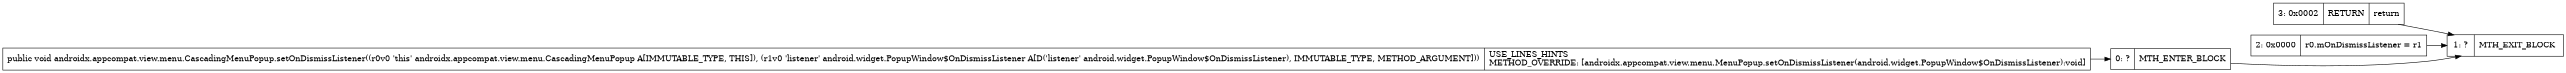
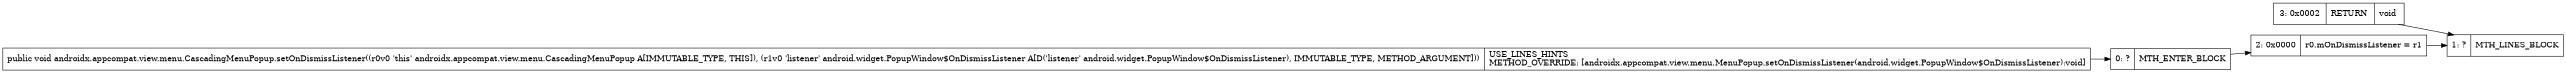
(2387, 14) -> (2388, 14)
(2517, 45) -> (2517, 45)
(2343, 66) -> (2238, 54)
